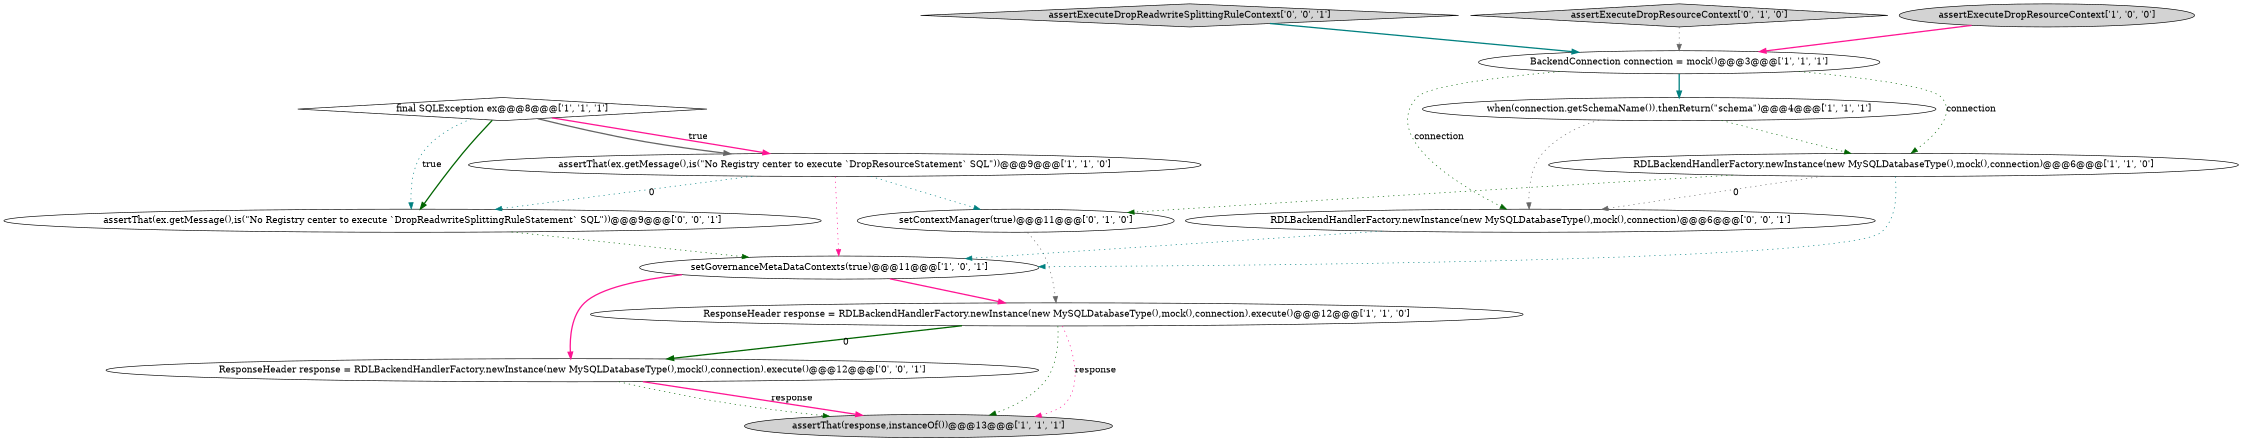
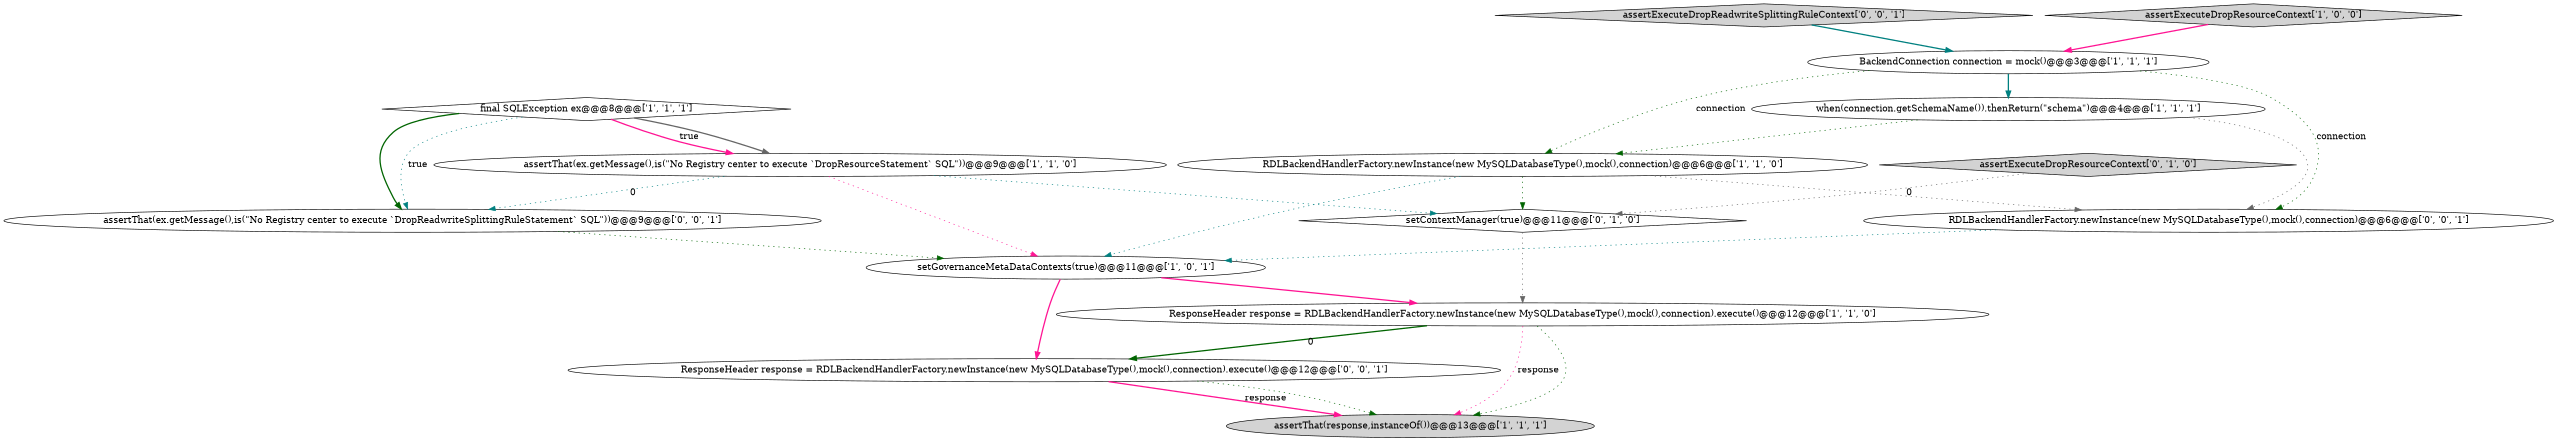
(2047, 15) -> (2253, 15)
(1679, 36) -> (1826, 197)
(1016, 221) -> (1523, 221)
